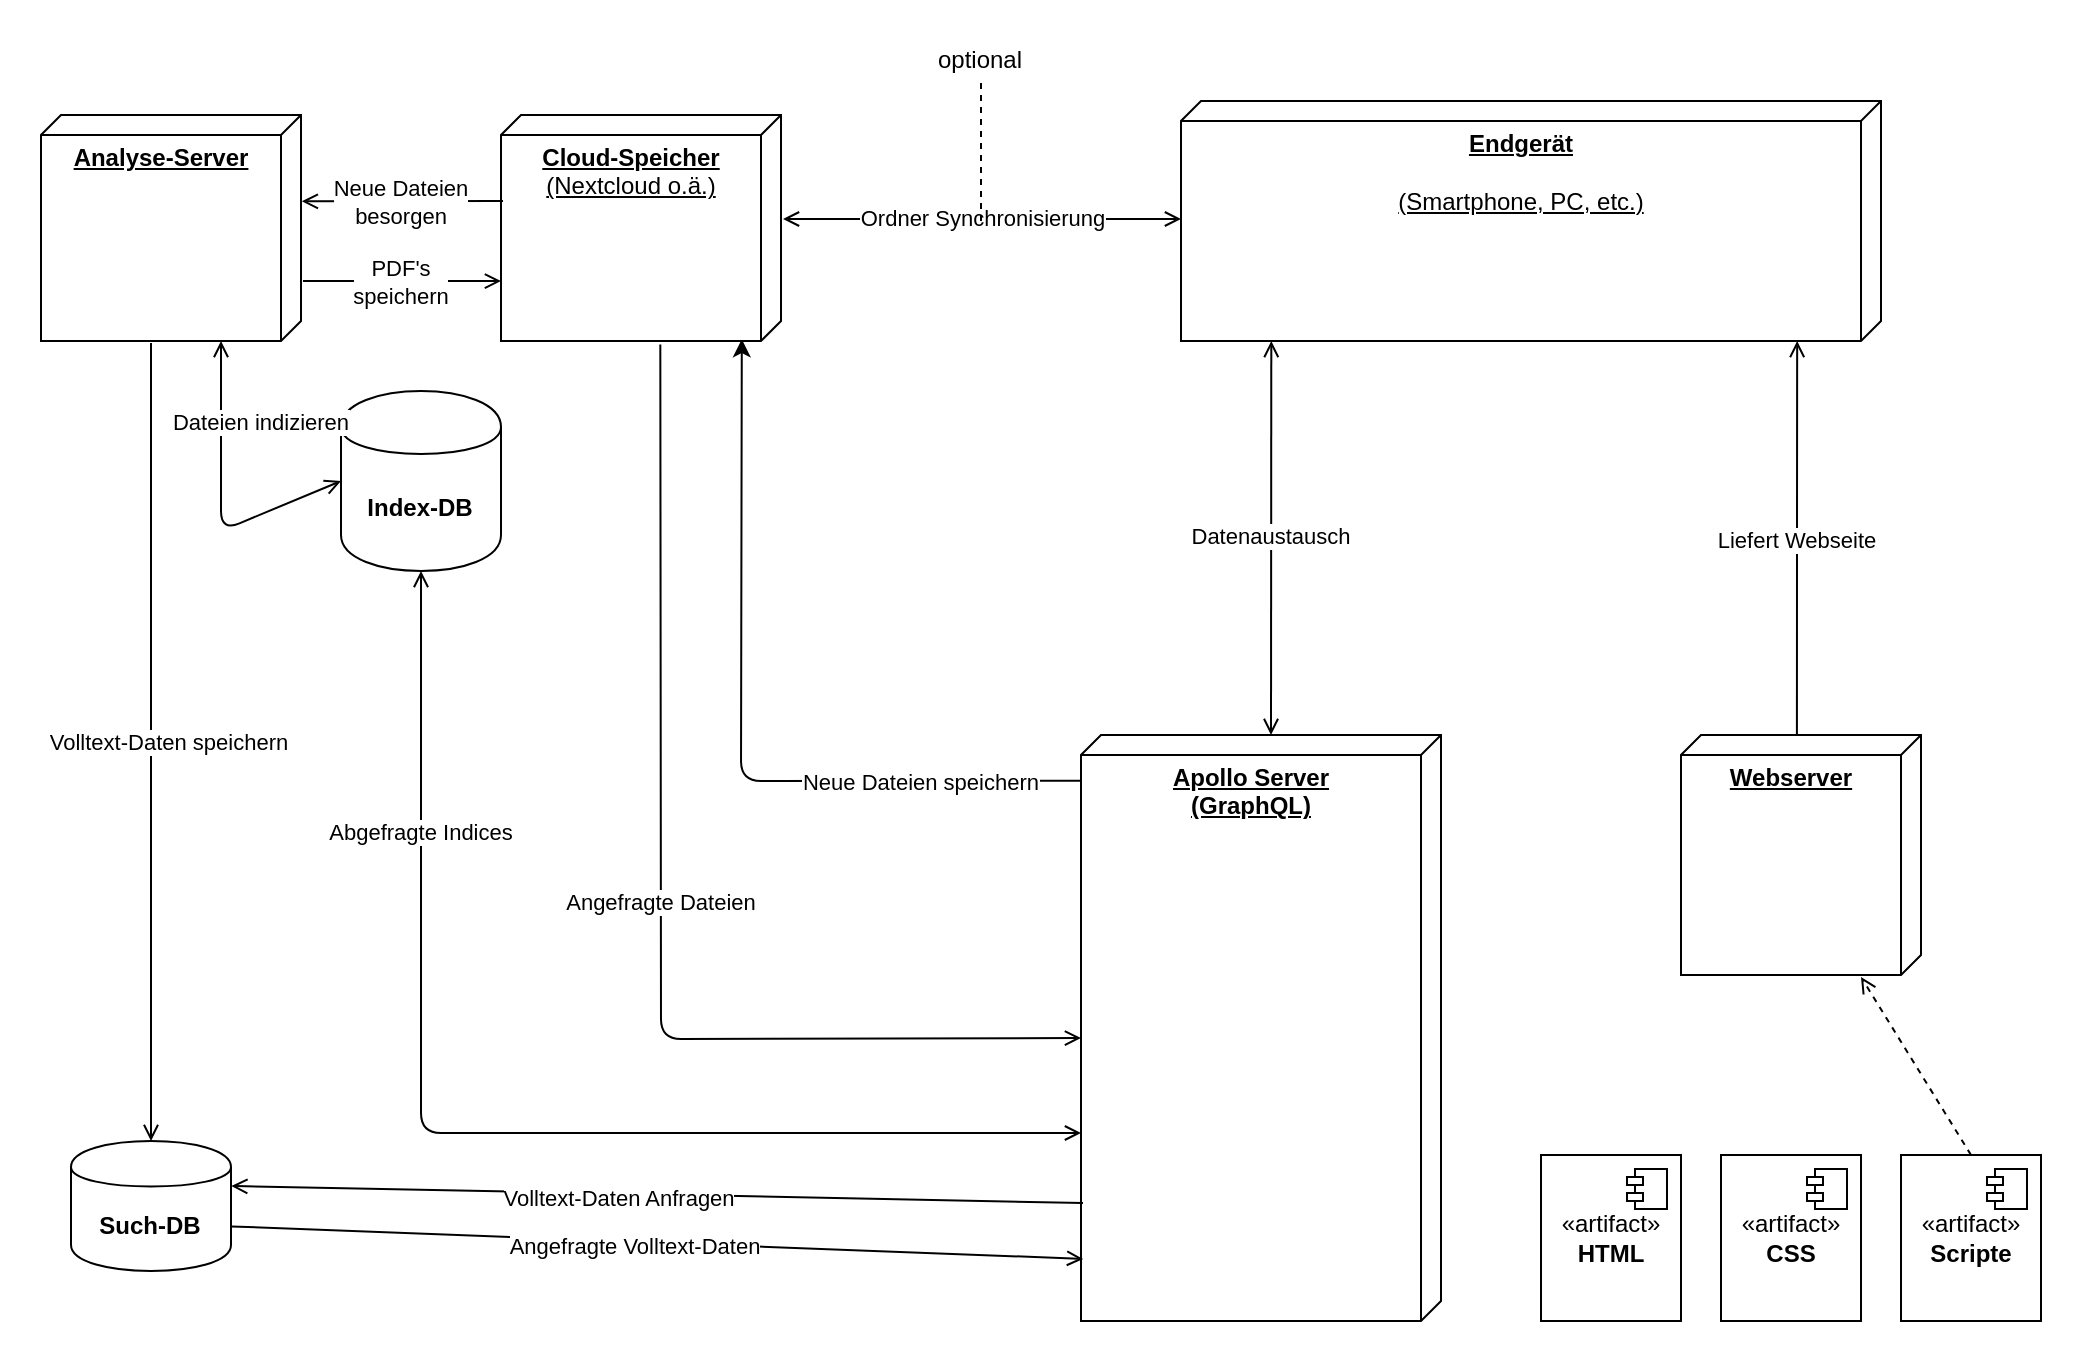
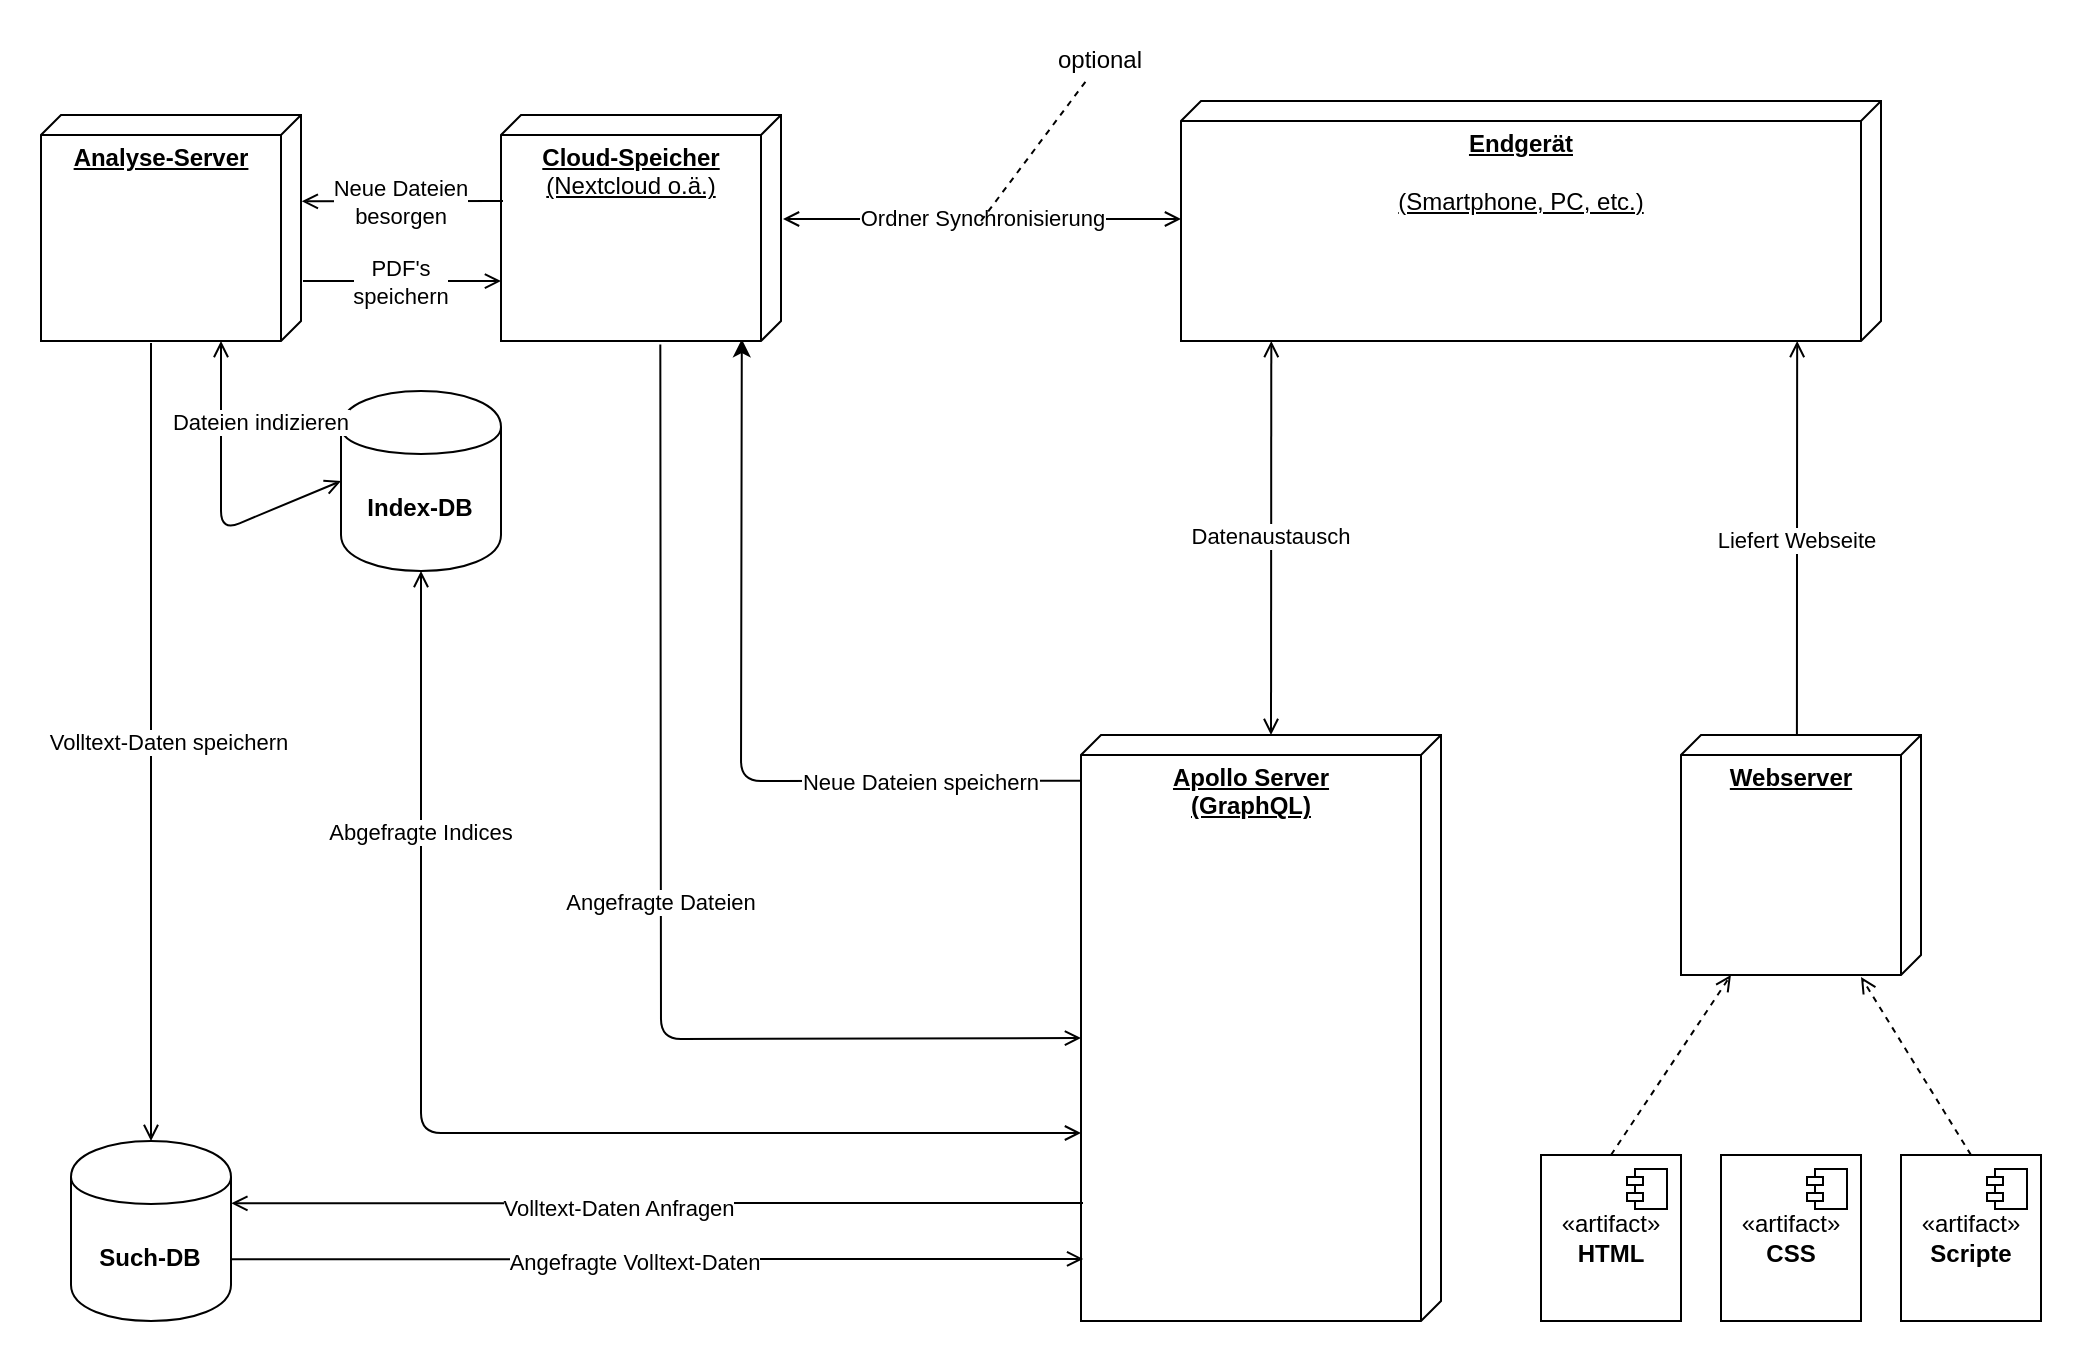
(981, 61) -> (1101, 61)
none -> (1669, 1067)
(151, 1206) -> (151, 1231)
